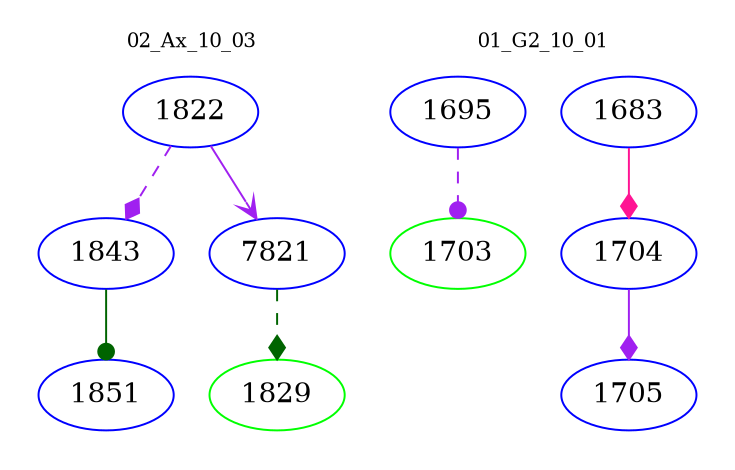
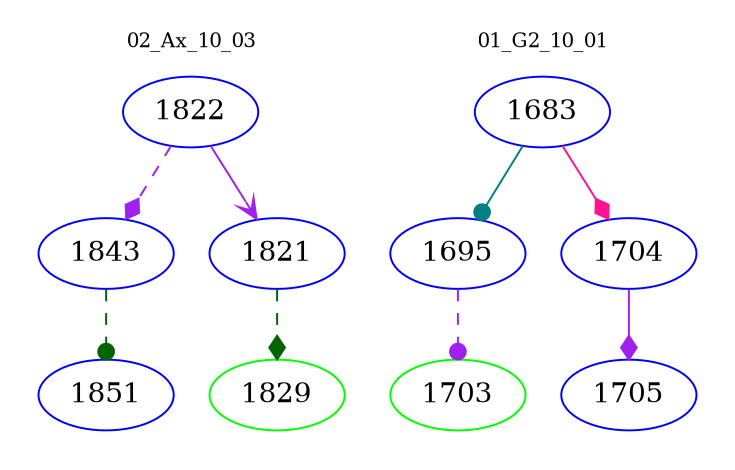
none -> (505, 176)
(277, 254) -> (277, 254)
(106, 317) -> (106, 317)
